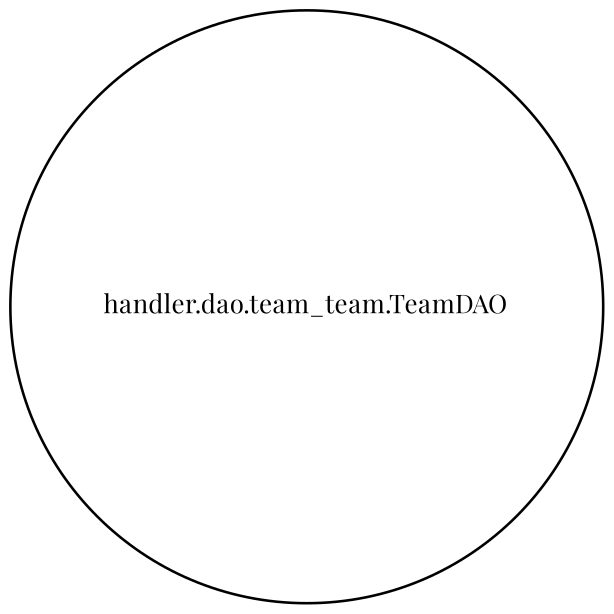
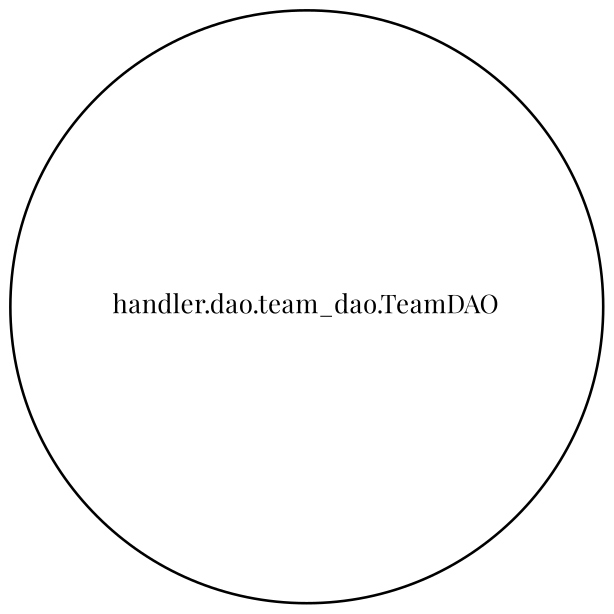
(307, 307) -> (307, 307)
